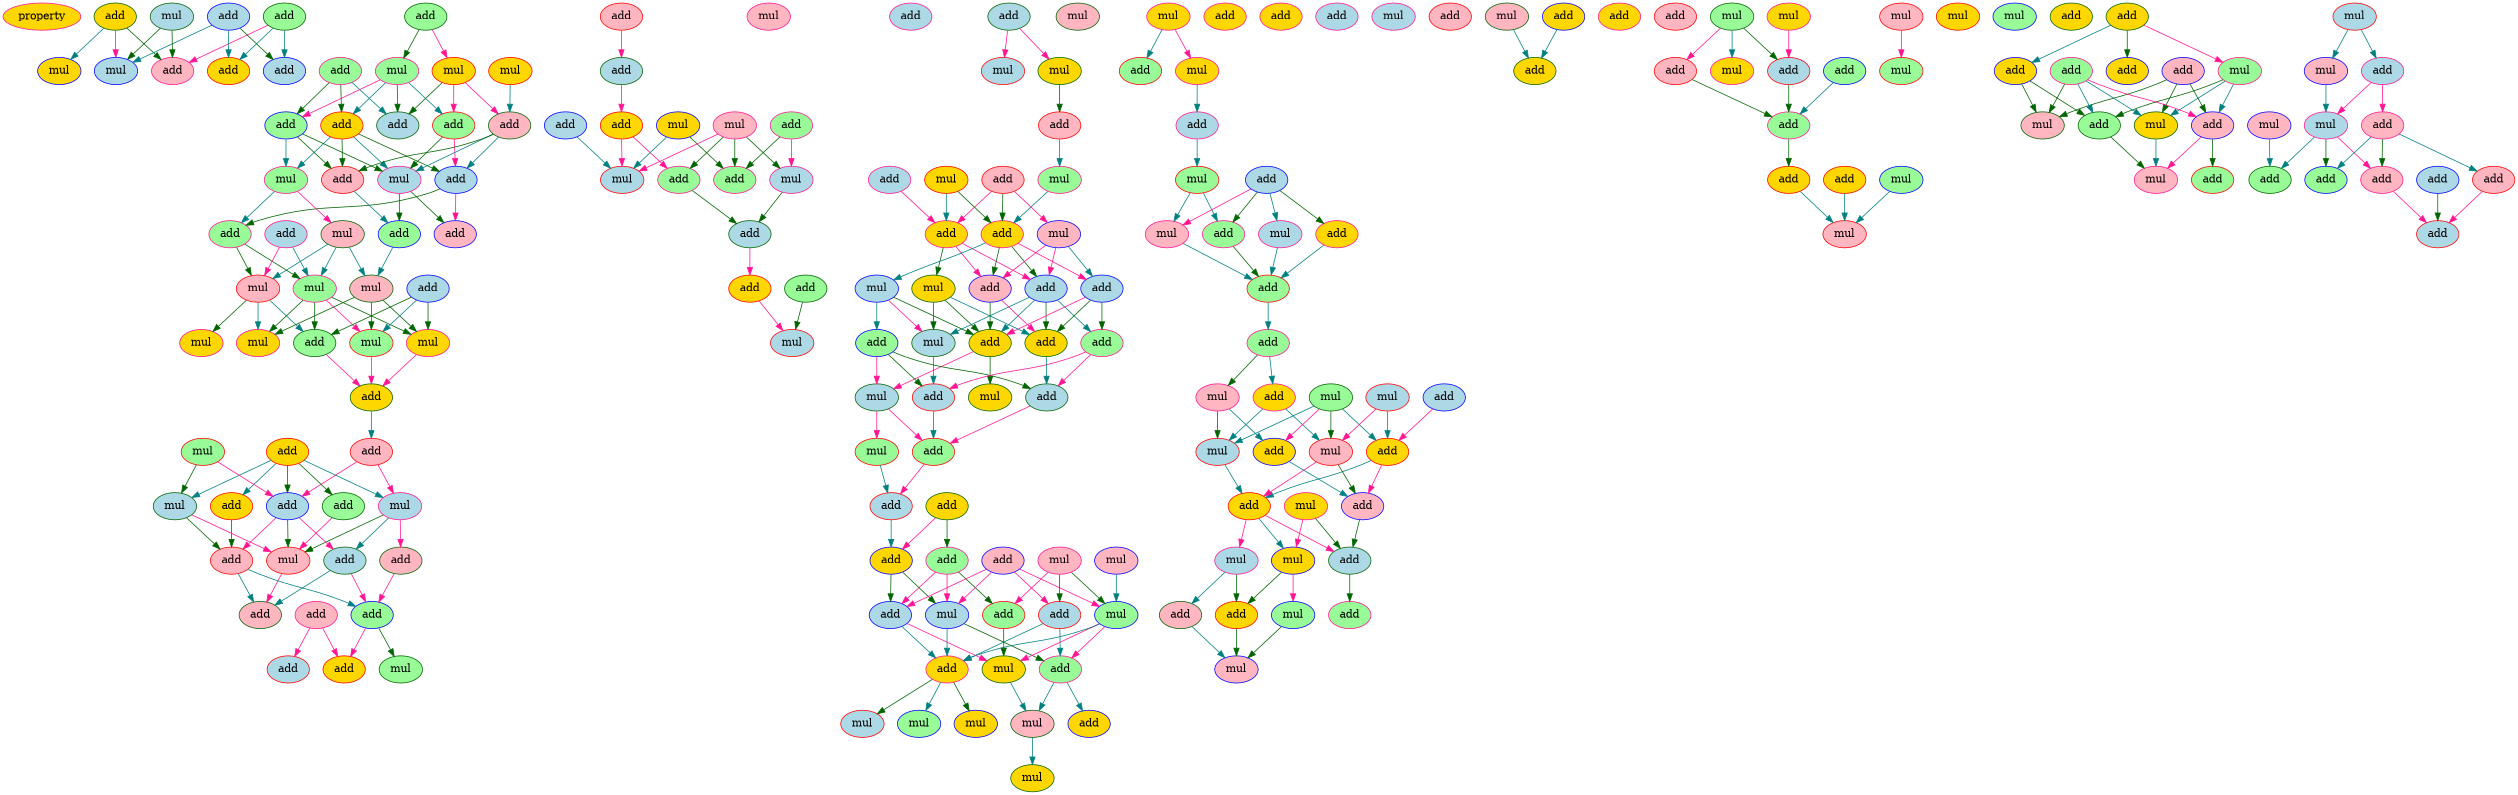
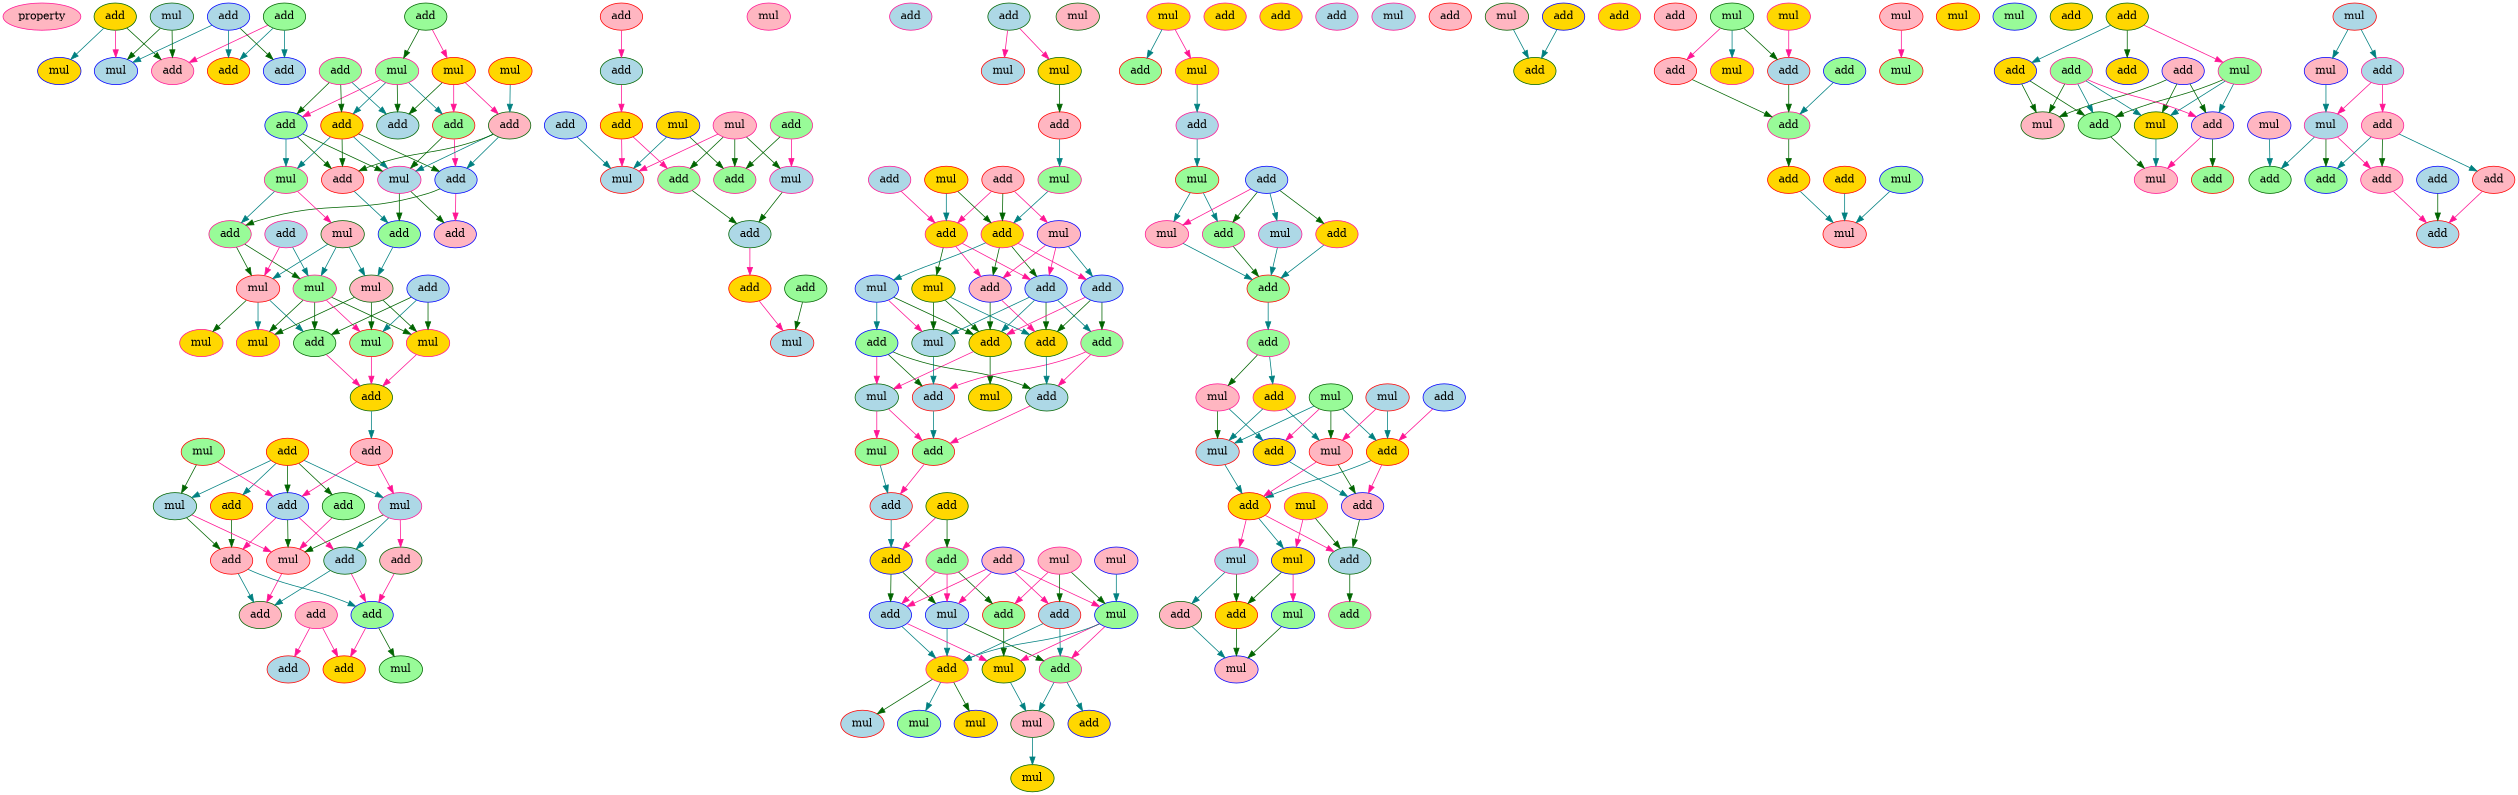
(42, 17) -> (42, 17)
